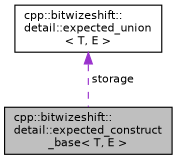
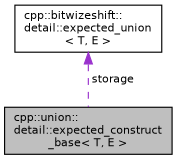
(88, 131) -> (88, 131)
